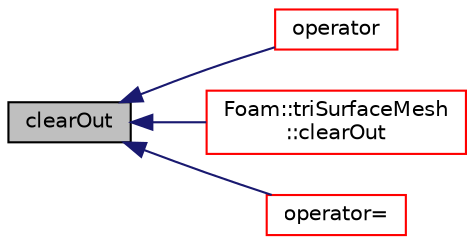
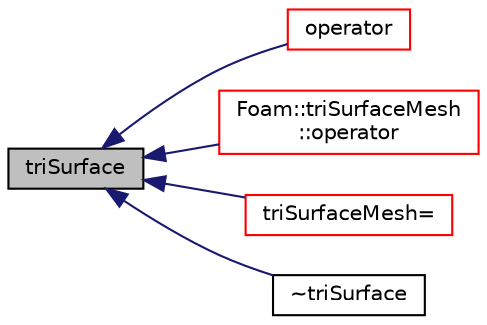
(70, 122) -> (76, 169)
(336, 122) -> (349, 122)
(336, 215) -> (349, 215)
none -> (349, 295)
